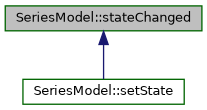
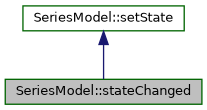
(104, 62) -> (104, 62)
